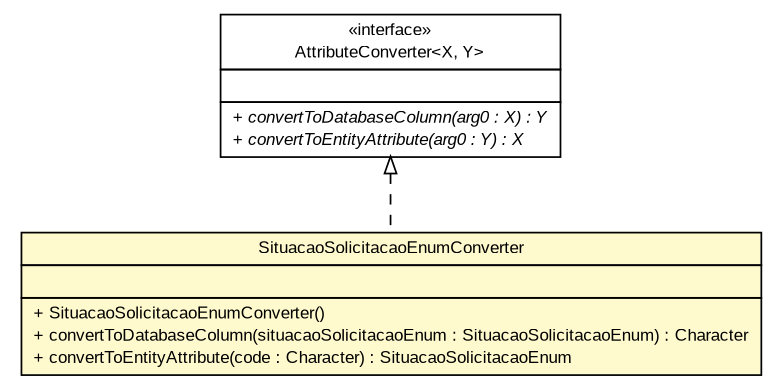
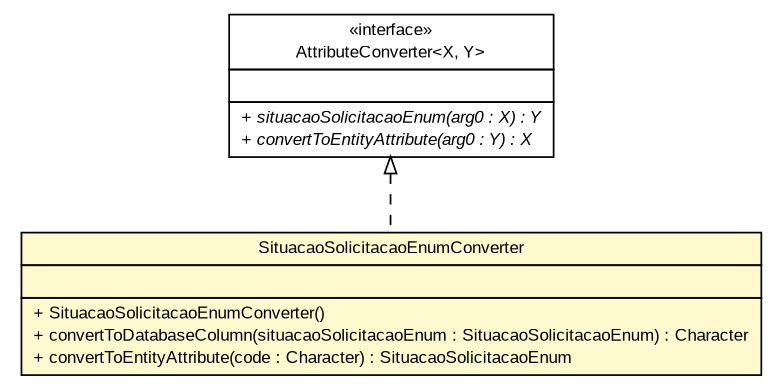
(391, 118) -> (391, 118)
